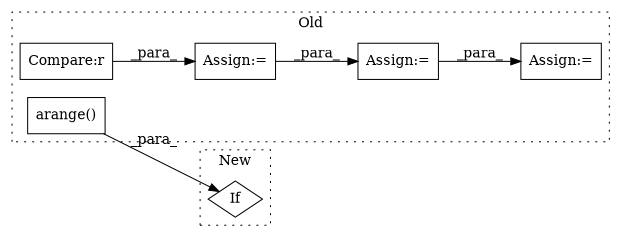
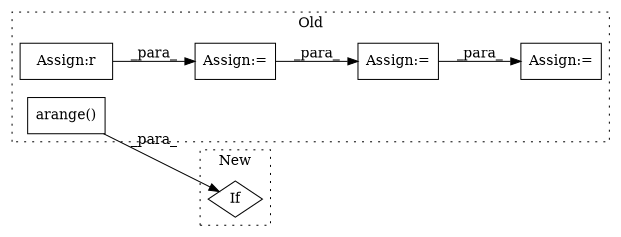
(66, 61) -> (66, 61)
